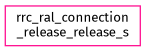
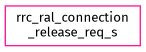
(73, 26) -> (73, 26)
